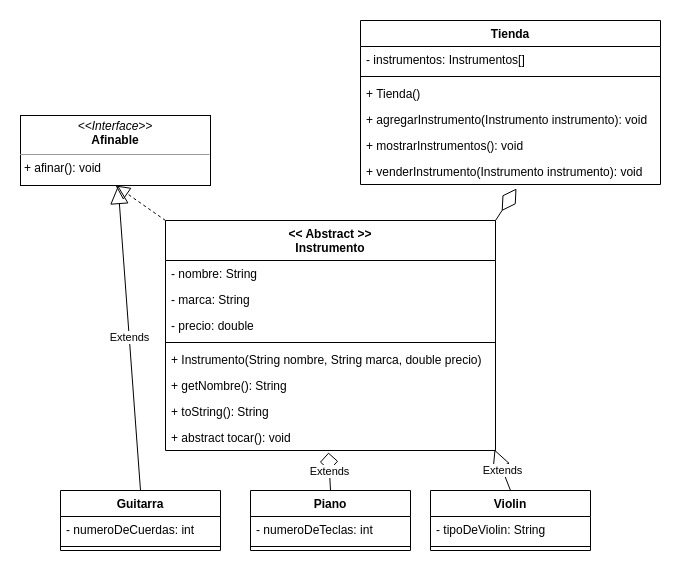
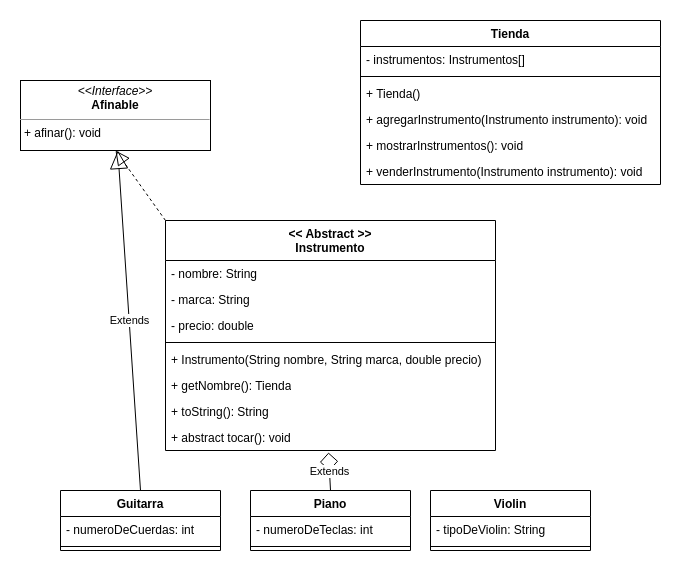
(116, 151) -> (116, 116)
(499, 215) -> none
(236, 387) -> (236, 387)
(506, 479) -> none
